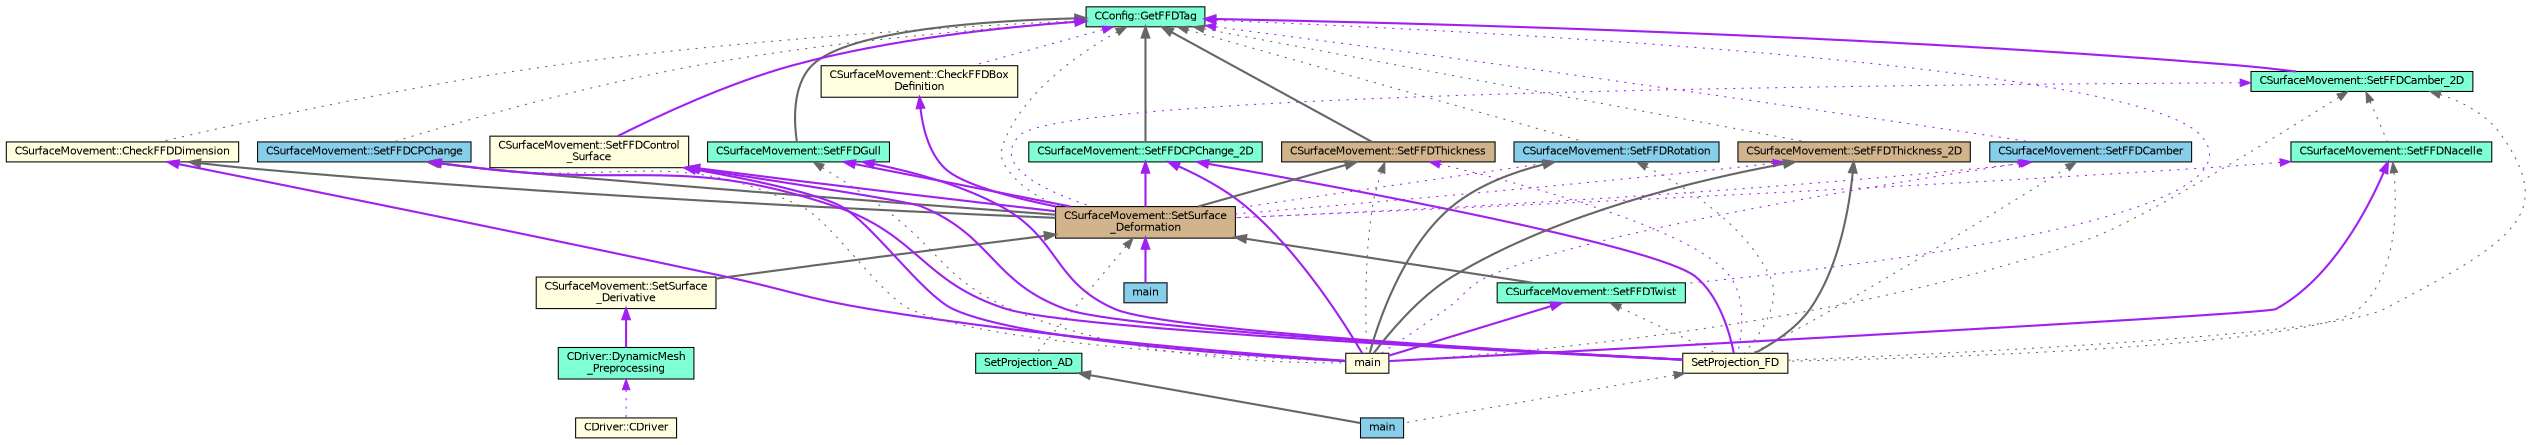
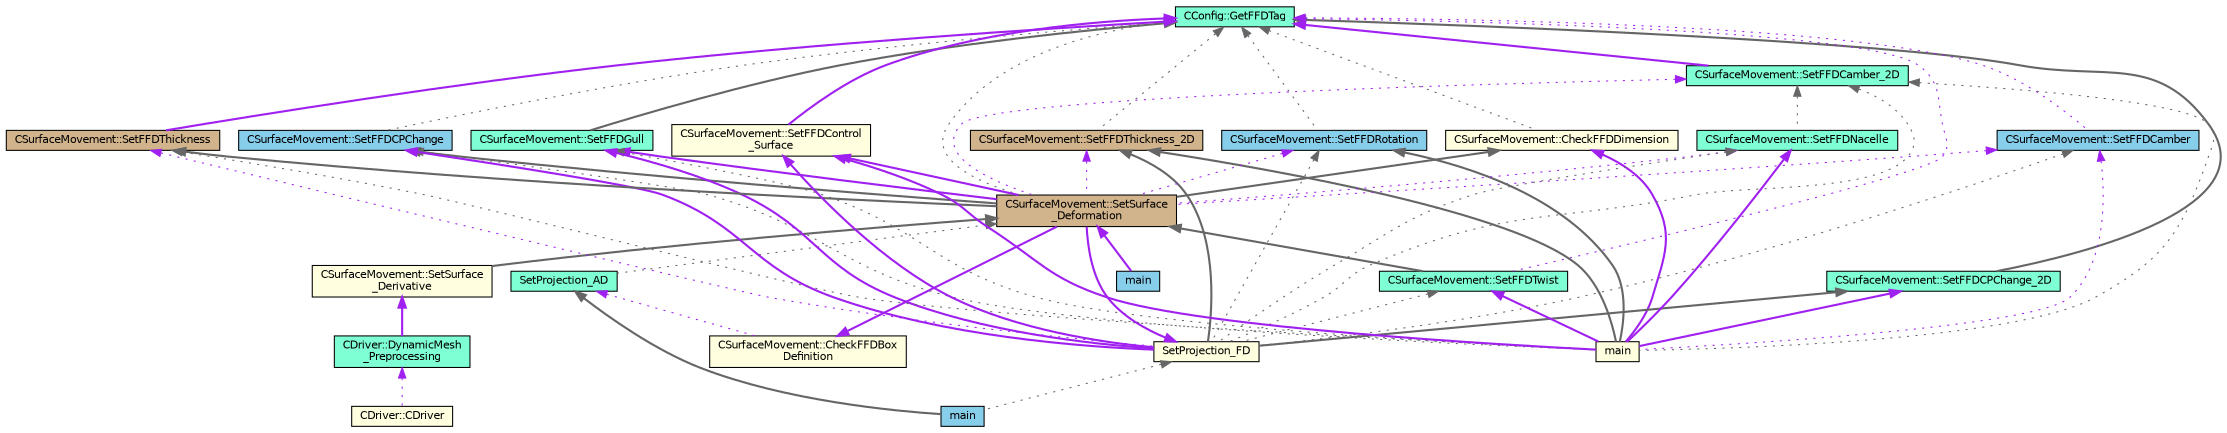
(1038, 48) -> (681, 315)
(1272, 87) -> (664, 60)
(1145, 190) -> (1101, 287)
(1497, 220) -> (1533, 320)
